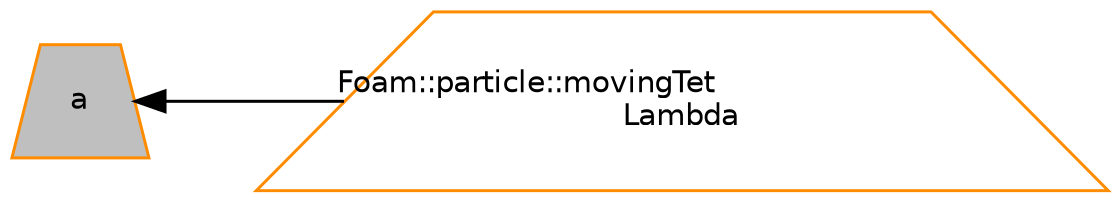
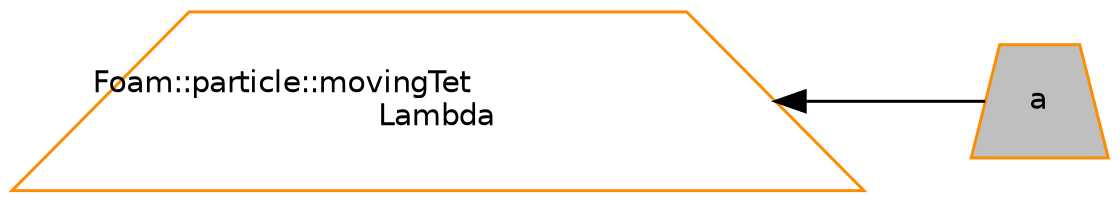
(255, 101) -> (896, 101)
